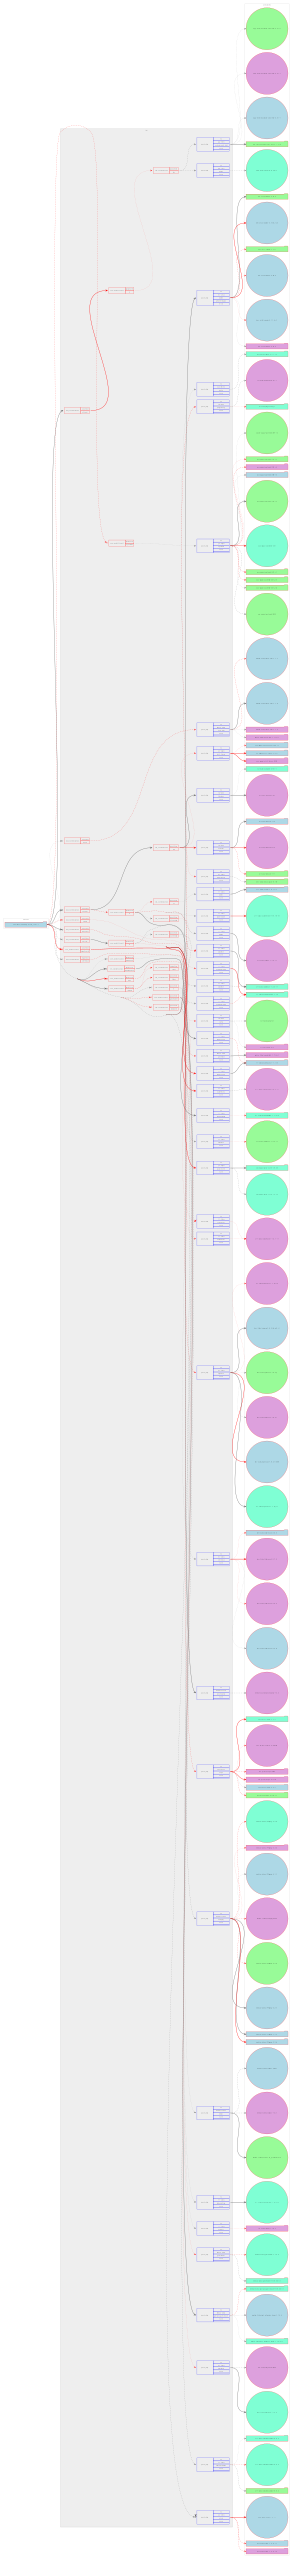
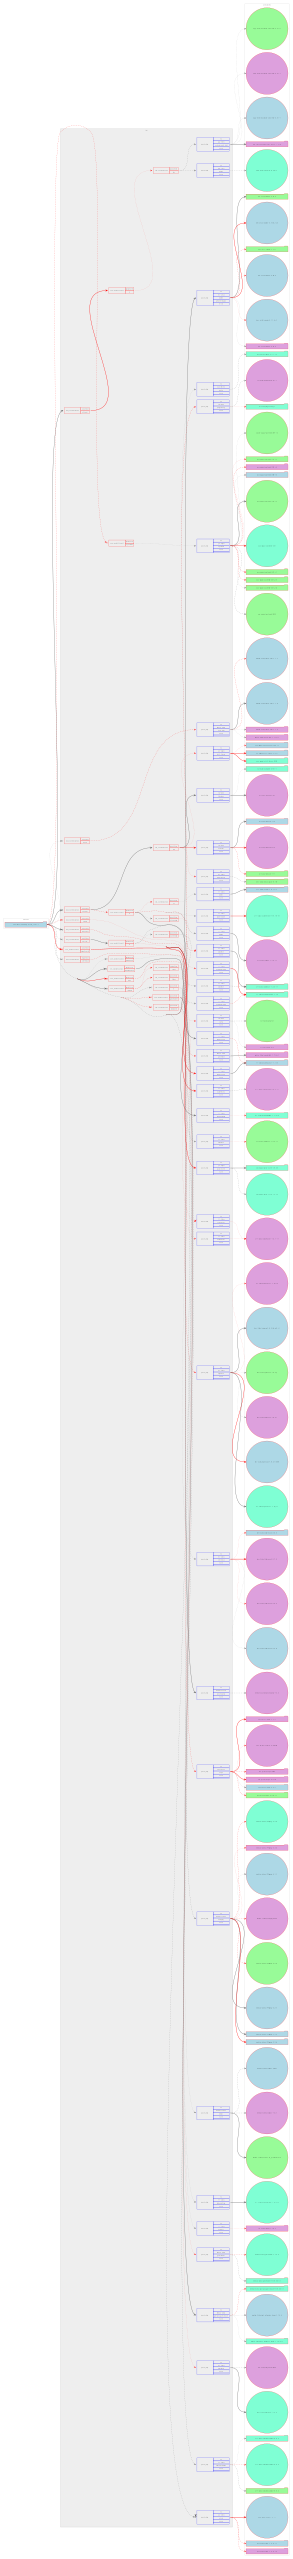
(267, 144) -> (267, 144)
(267, 761) -> (267, 761)
(267, 1719) -> (267, 1719)
